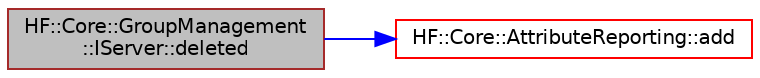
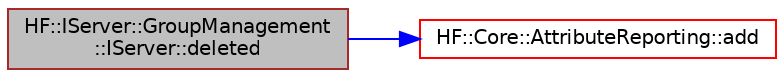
(166, 39) -> (178, 39)
